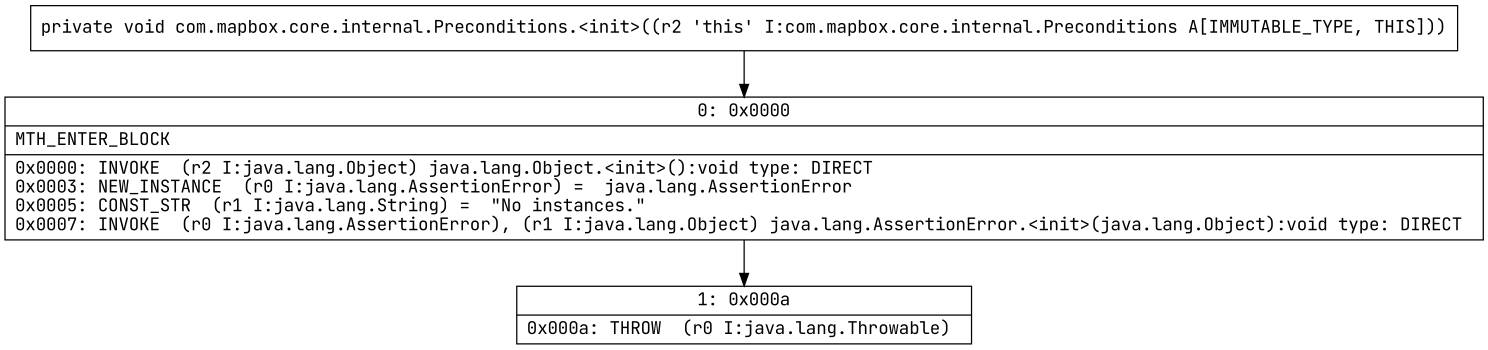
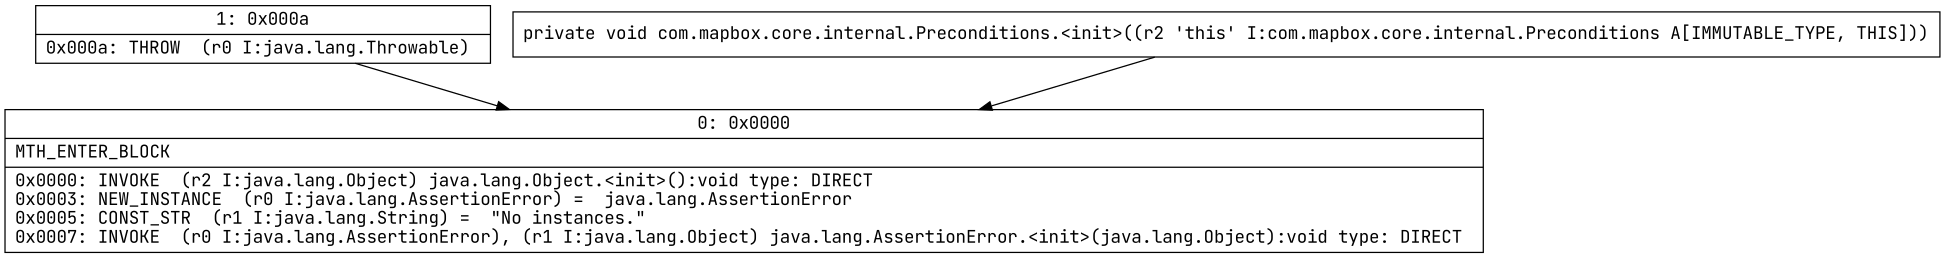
(744, 257) -> (426, 85)
